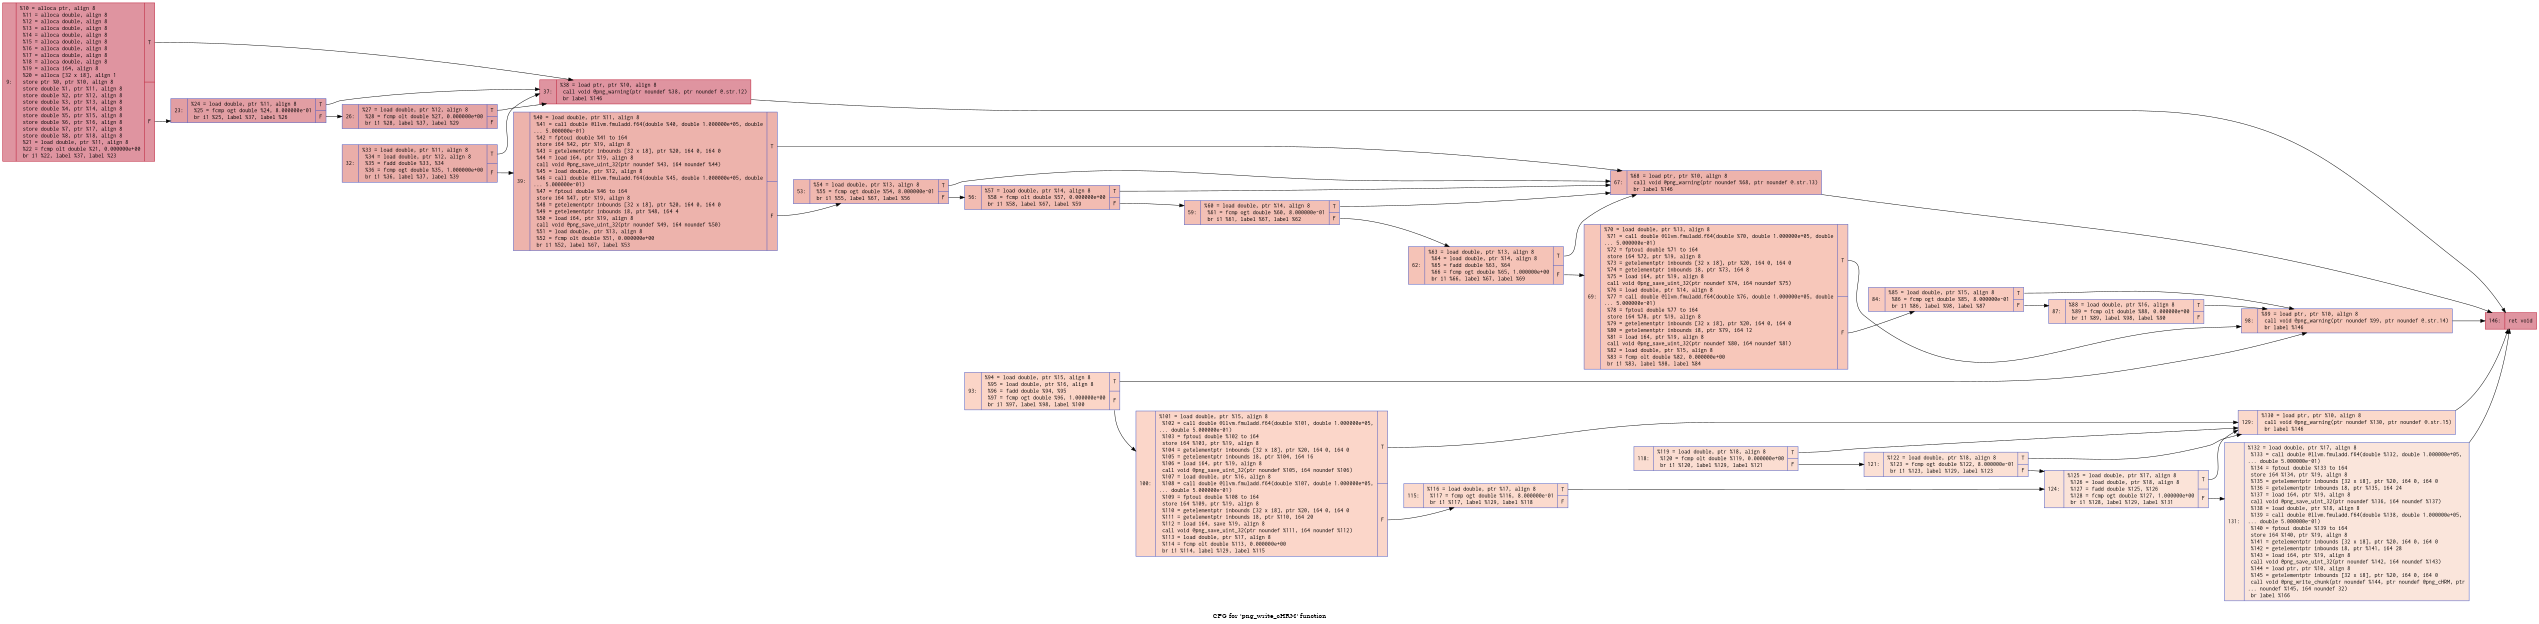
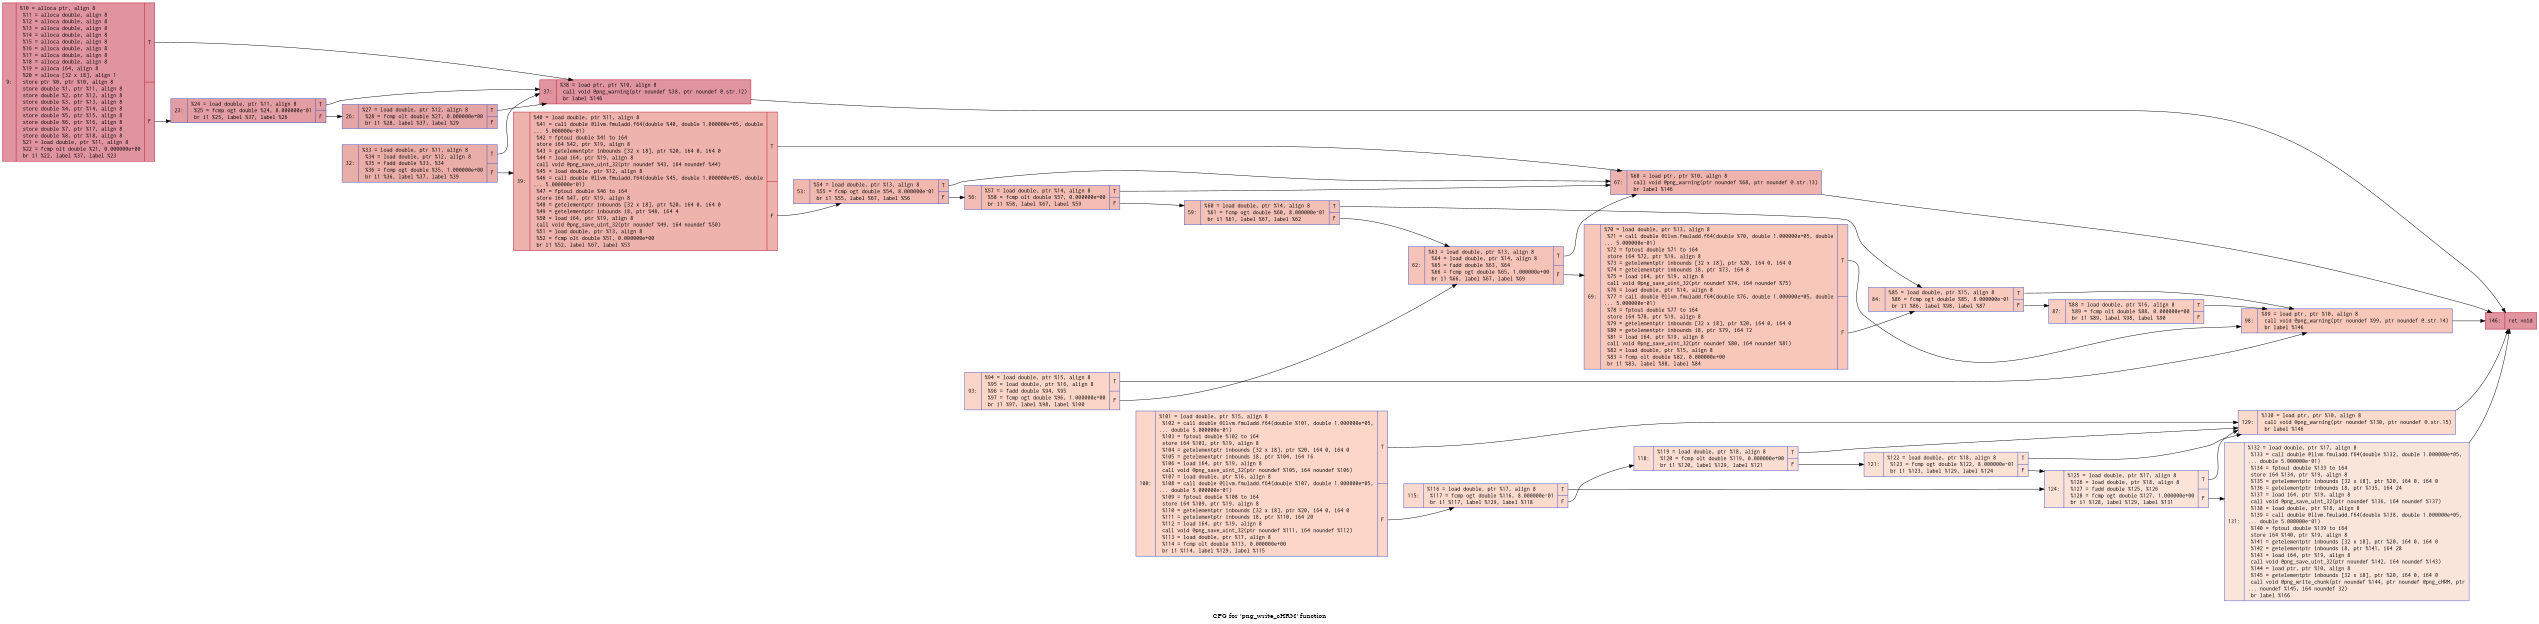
(645, 181) -> (645, 181)
(1473, 202) -> (1643, 212)
(1119, 431) -> (1293, 364)
(1940, 471) -> (1940, 471)
none -> (1594, 478)
(1212, 524) -> (1211, 524)
